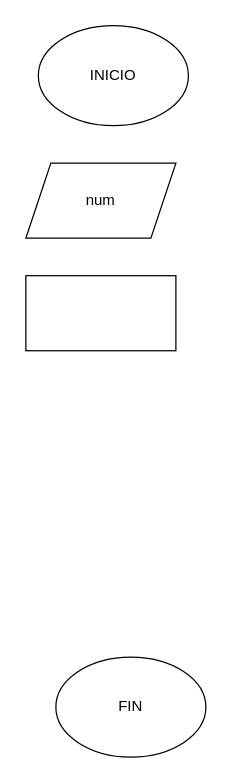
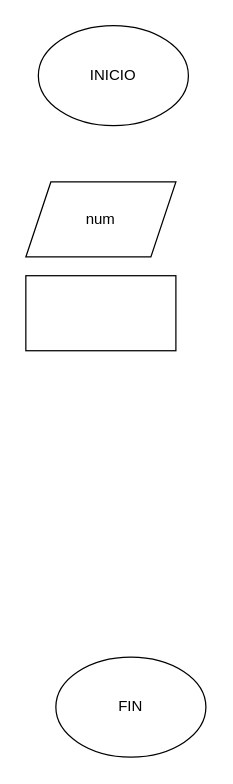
(101, 201) -> (101, 219)
